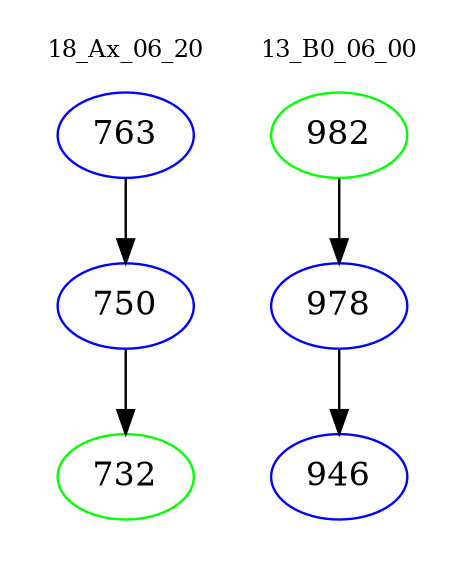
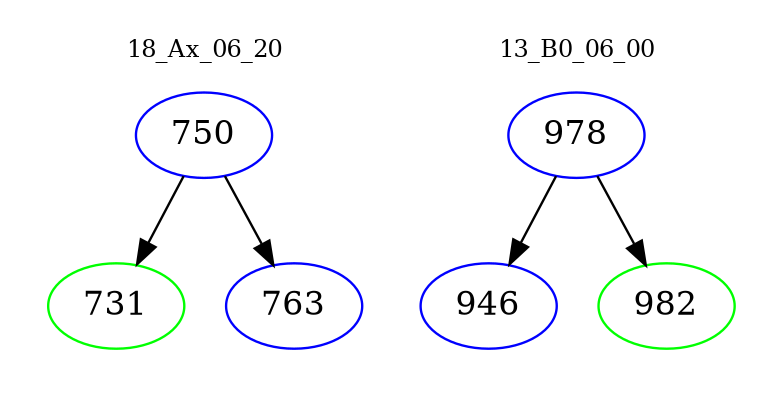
(126, 209) -> (243, 210)
(339, 209) -> (616, 210)
(126, 477) -> (116, 306)
